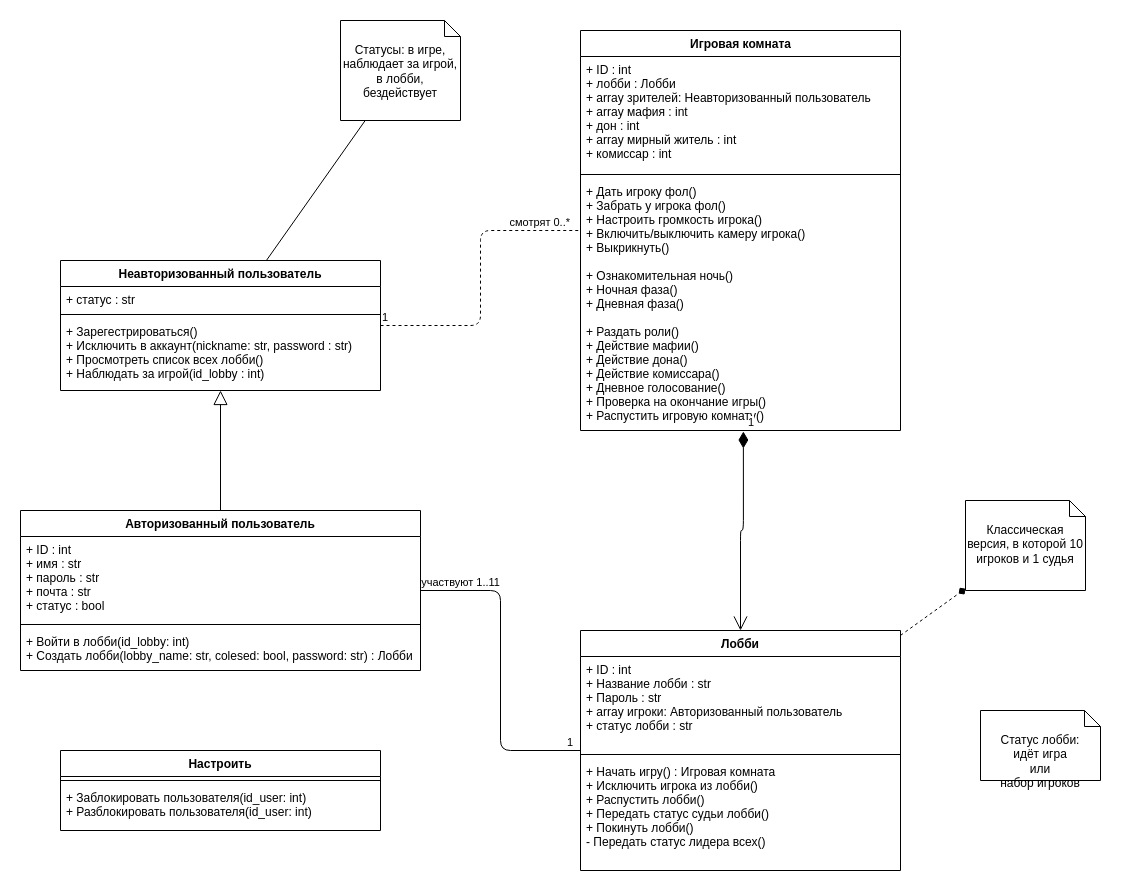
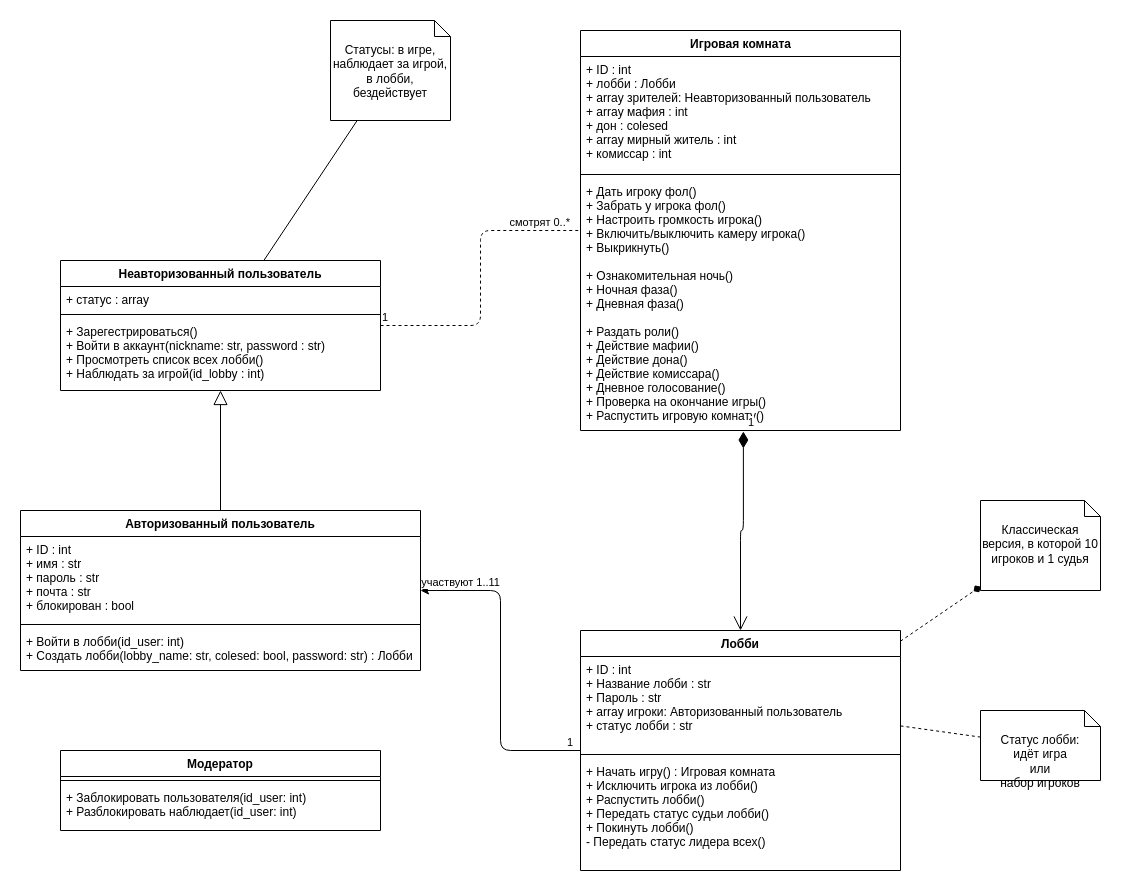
(612, 70) -> (612, 70)
(401, 71) -> (391, 71)
(107, 300) -> (114, 300)
(138, 332) -> (138, 332)
(1026, 546) -> (1041, 546)
(52, 550) -> (52, 550)
(426, 591) -> (428, 591)
(114, 642) -> (113, 642)
none -> (941, 732)
(220, 764) -> (220, 764)
(198, 798) -> (198, 798)
